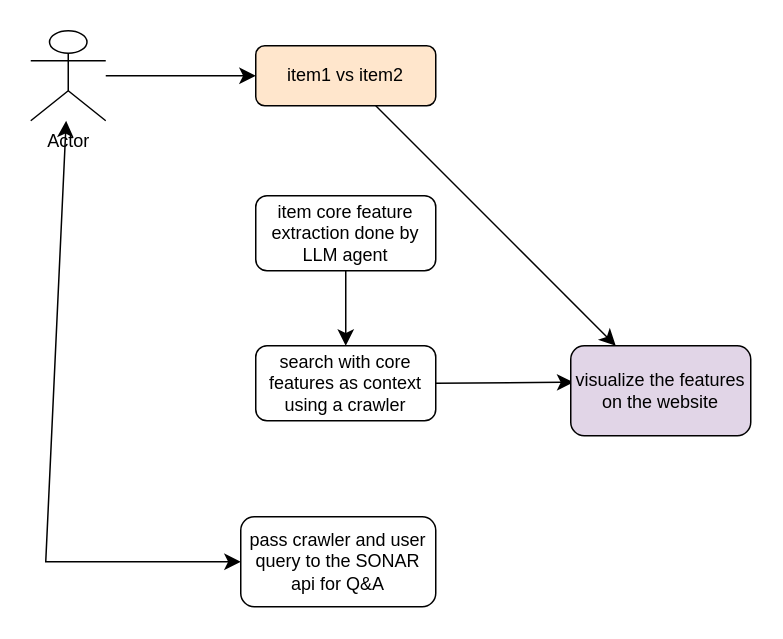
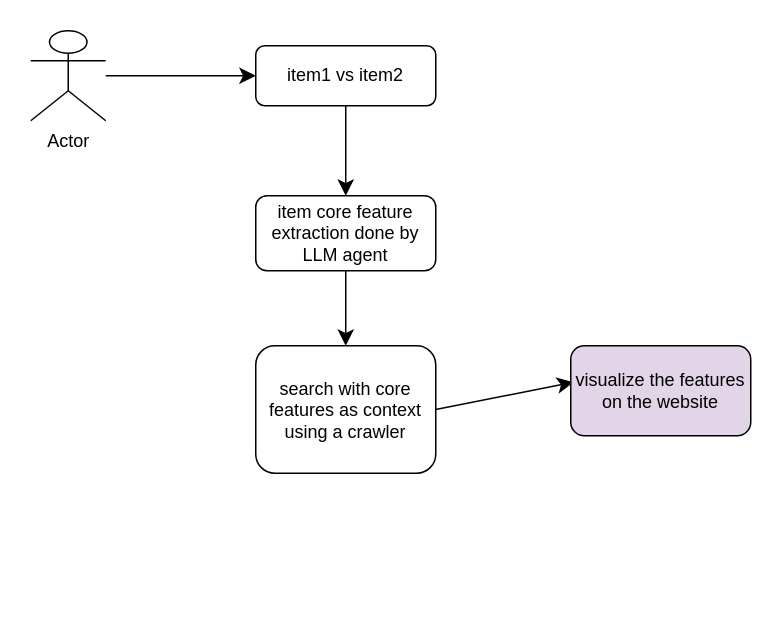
(346, 76) -> (346, 76)
(492, 222) -> (346, 145)
(346, 383) -> (346, 410)
(51, 439) -> none
(338, 562) -> none
